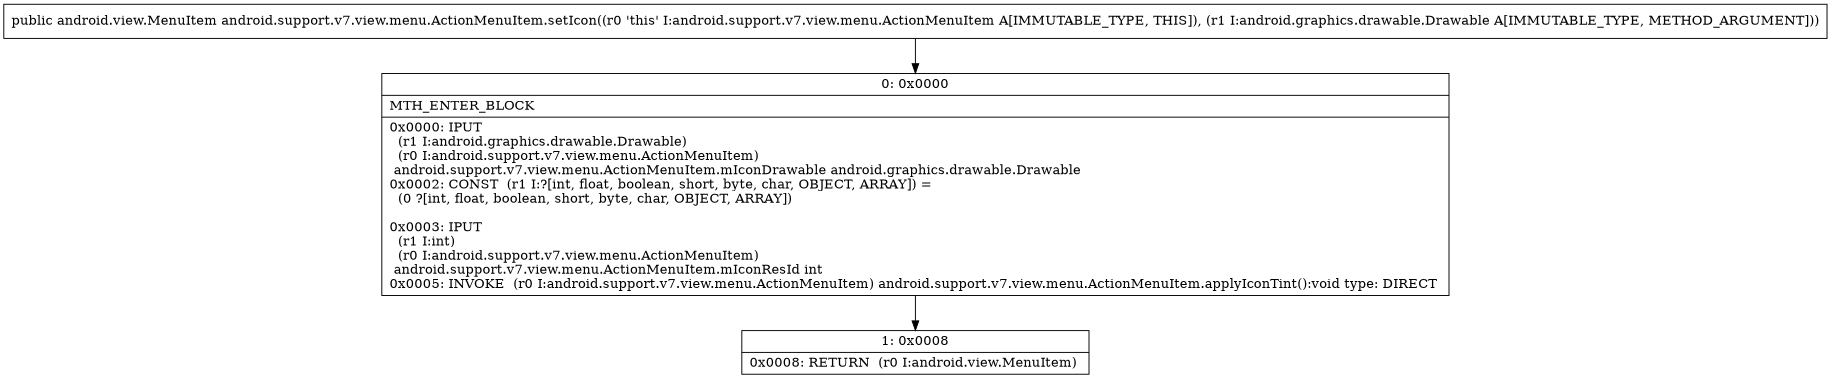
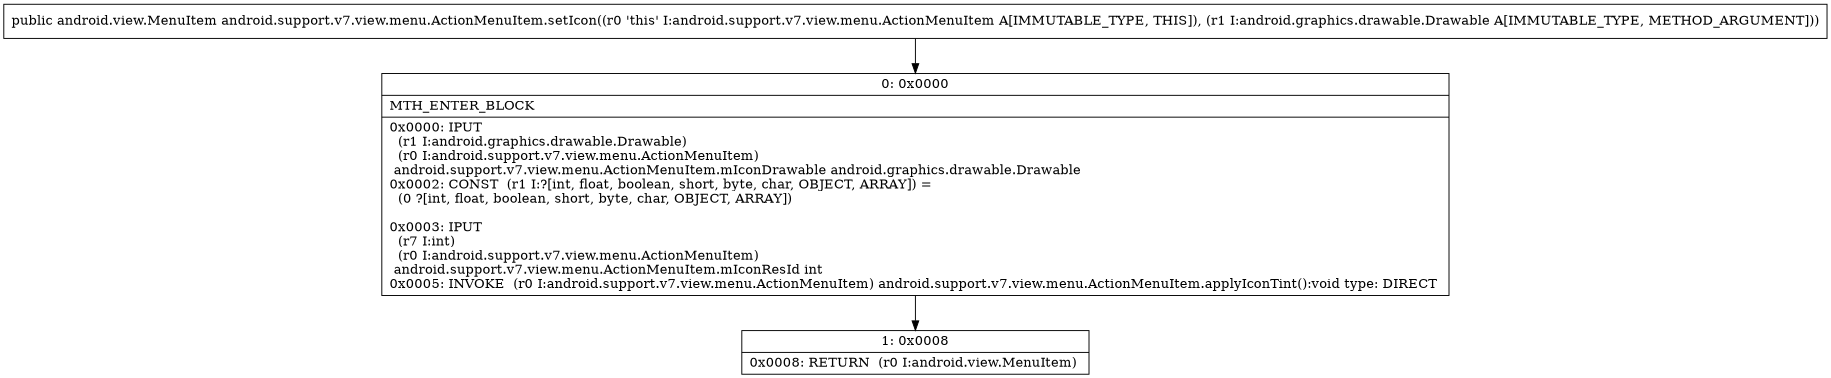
(423, 241) -> (423, 241)
